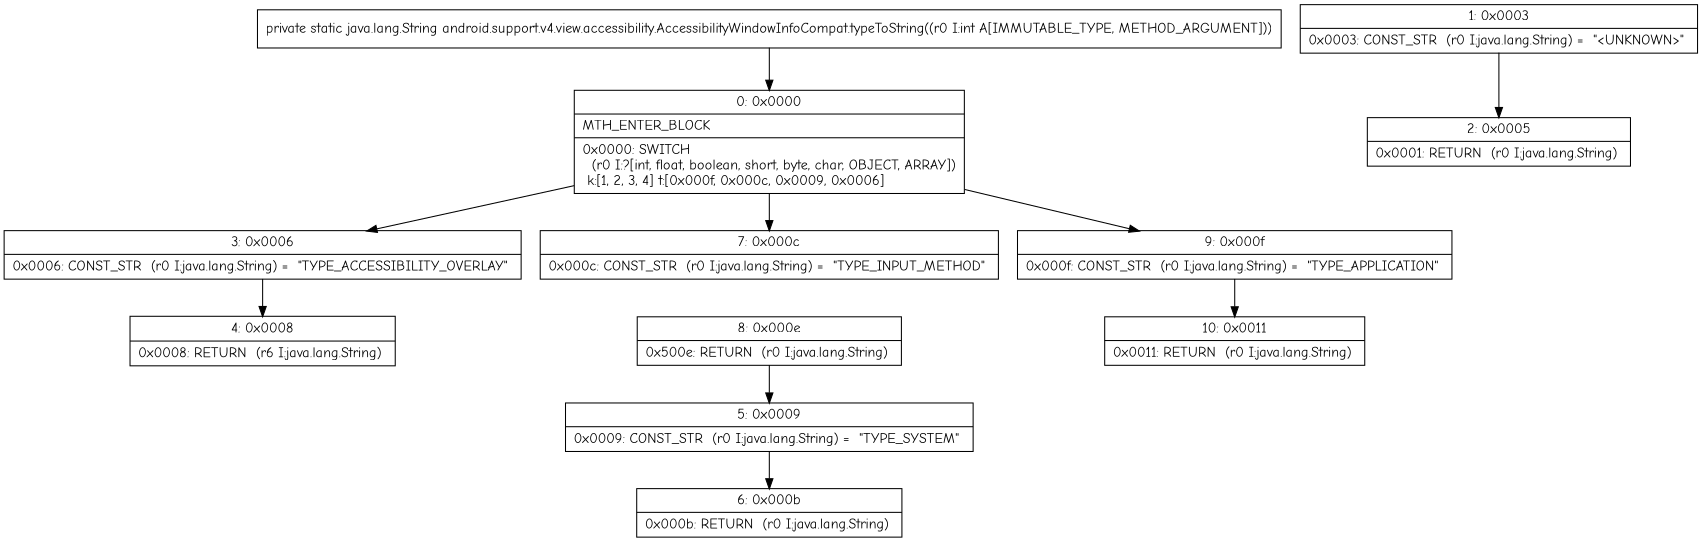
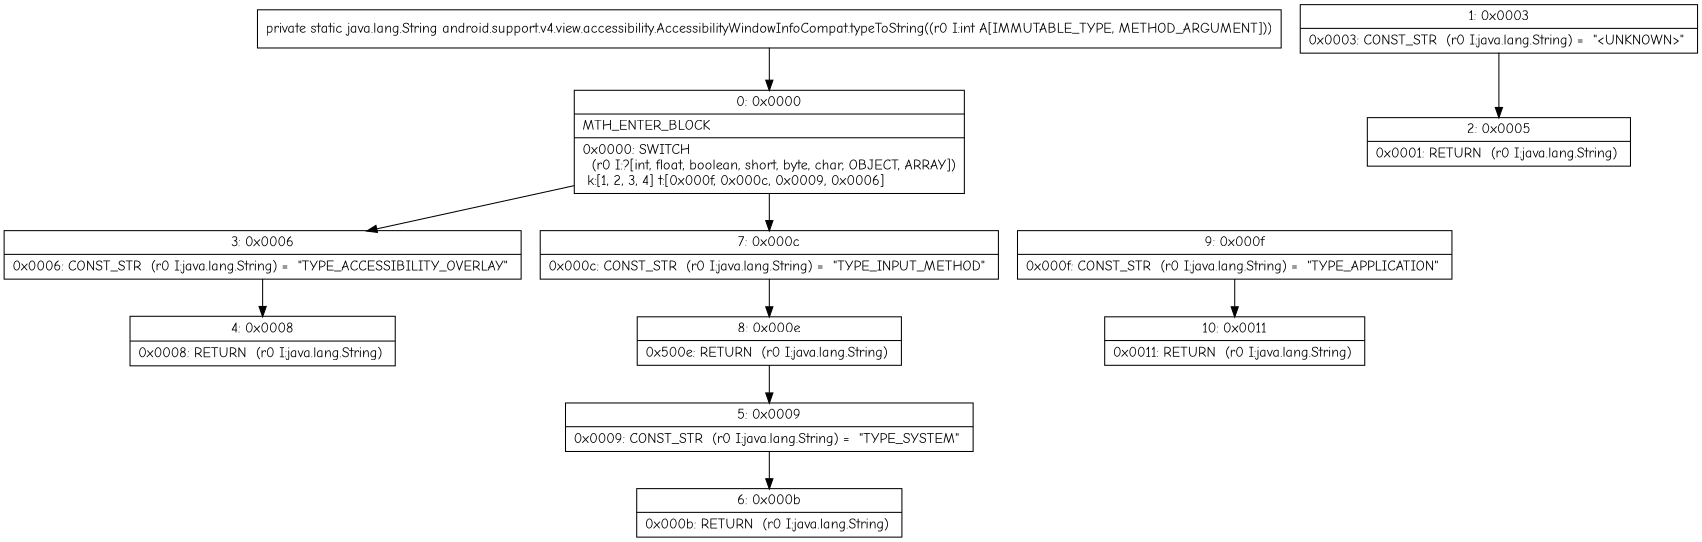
(1047, 209) -> none
none -> (769, 293)
(263, 353) -> (263, 353)
